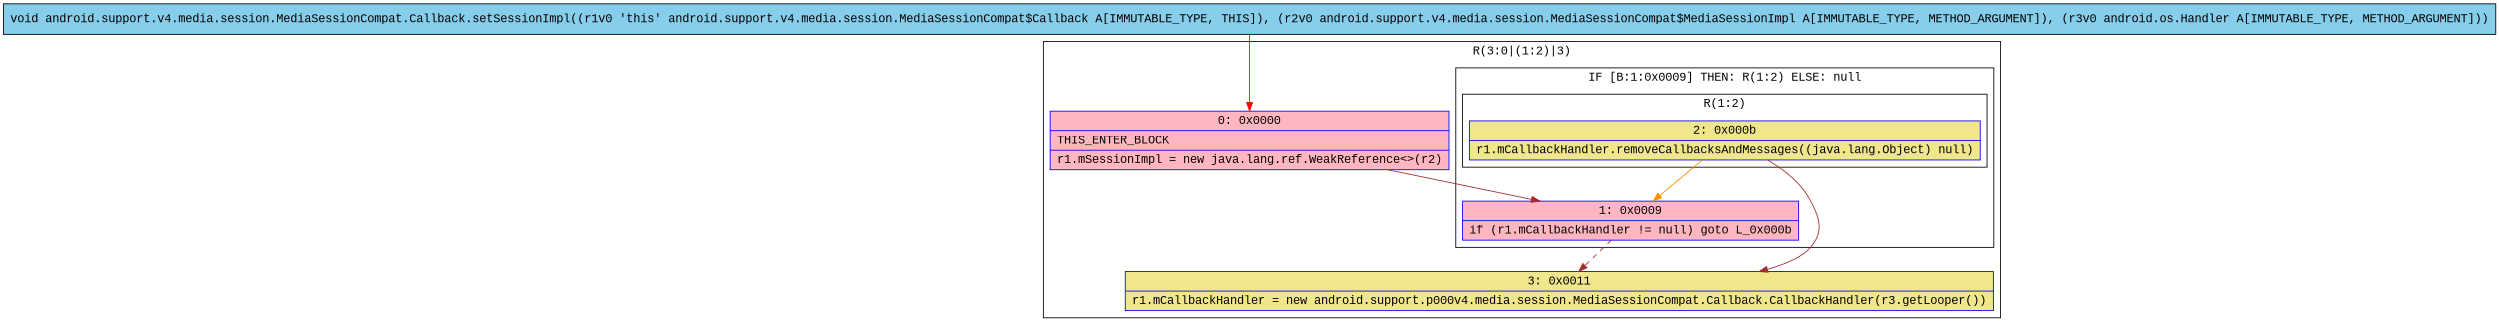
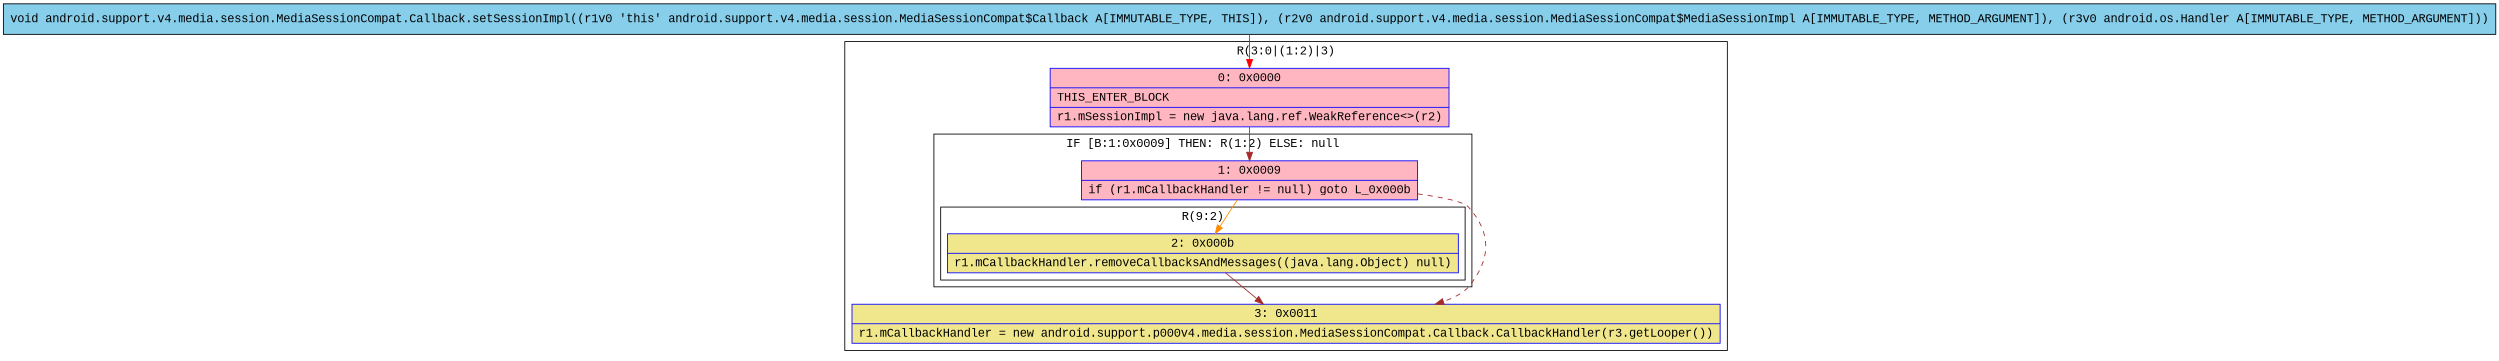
(1725, 104) -> (1203, 217)
(1681, 178) -> (1229, 213)
